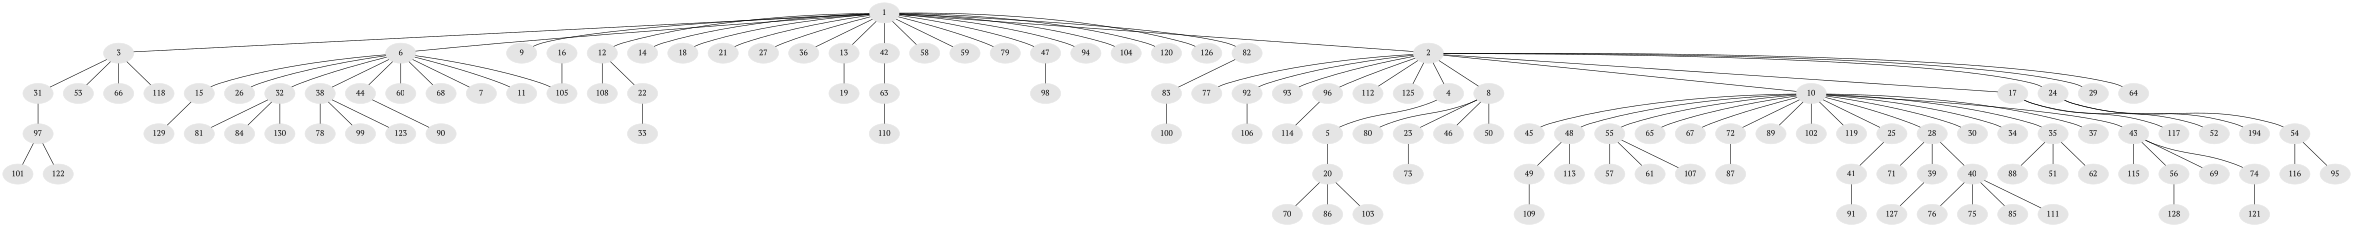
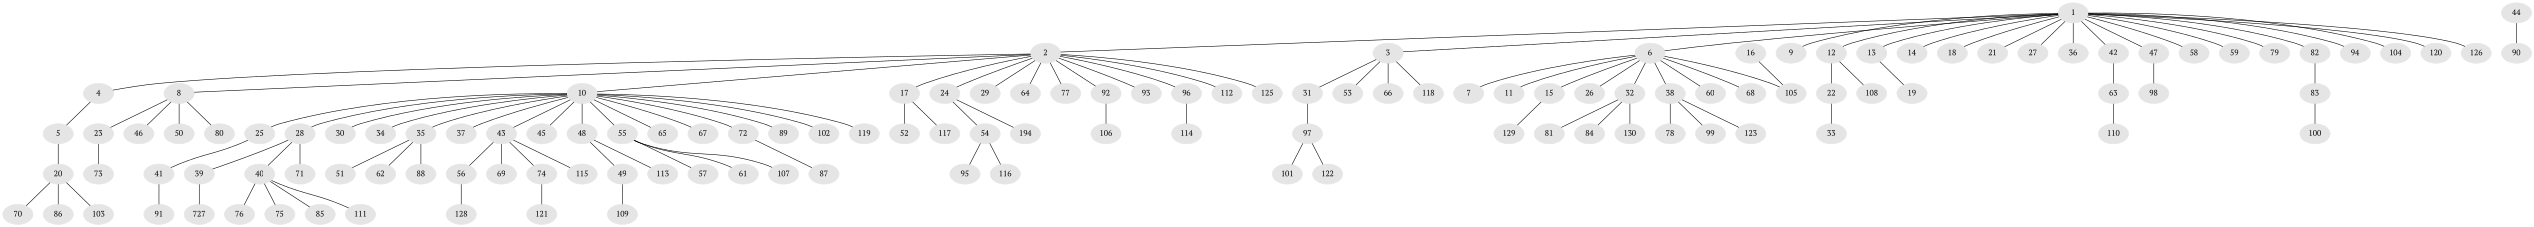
(381, 73) -> none
(1892, 214) -> (199, 214)
